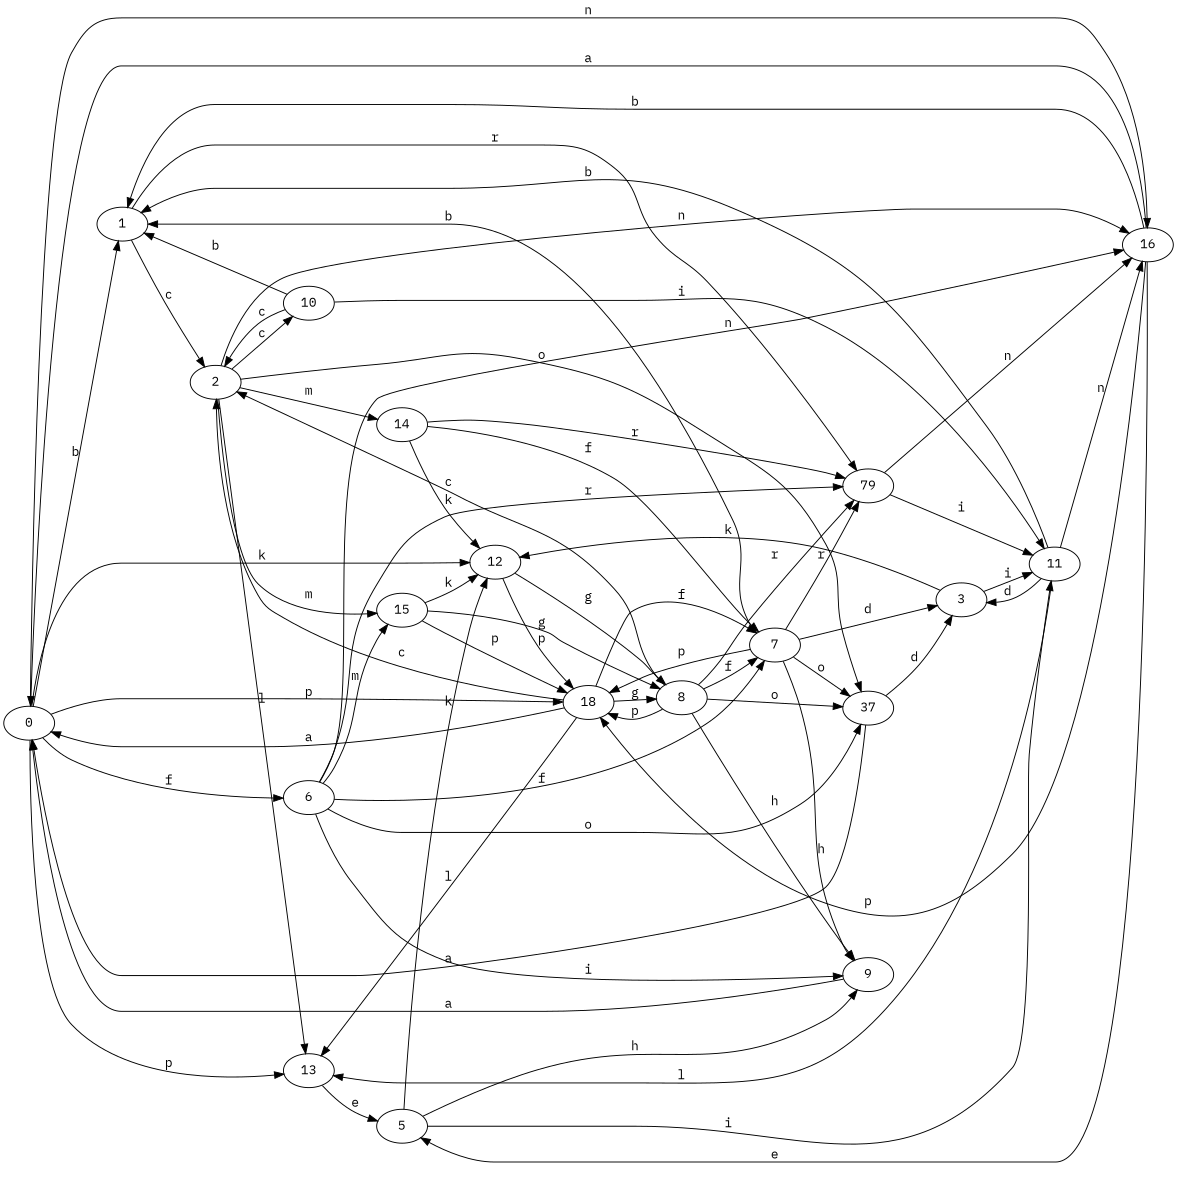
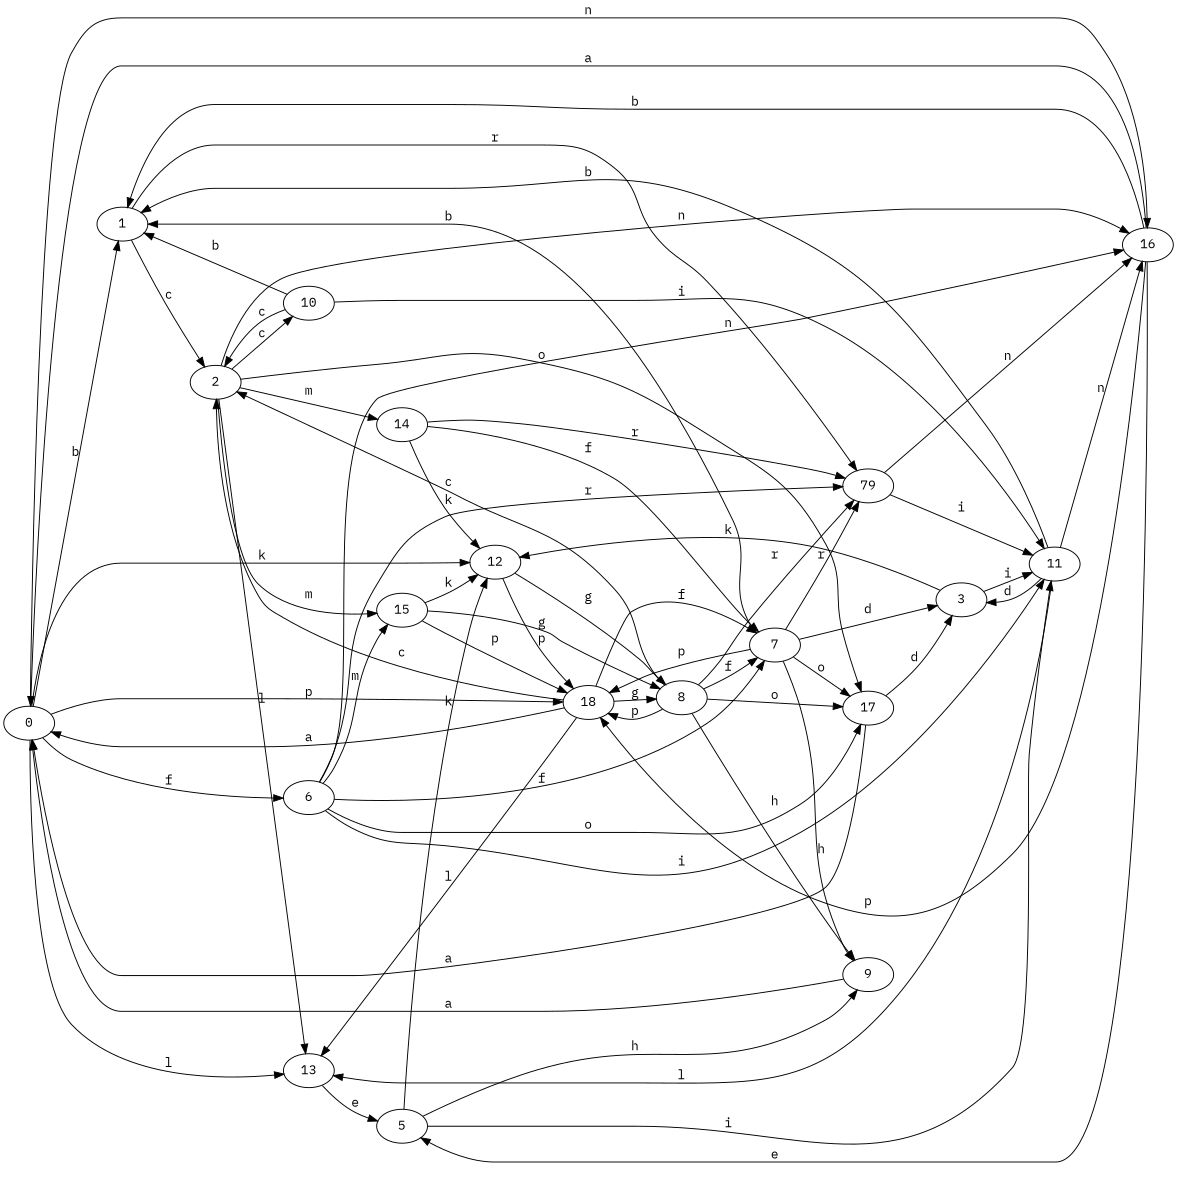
(868, 708) -> (868, 708)
(538, 976) -> (733, 862)
(169, 1064) -> (169, 1064)
